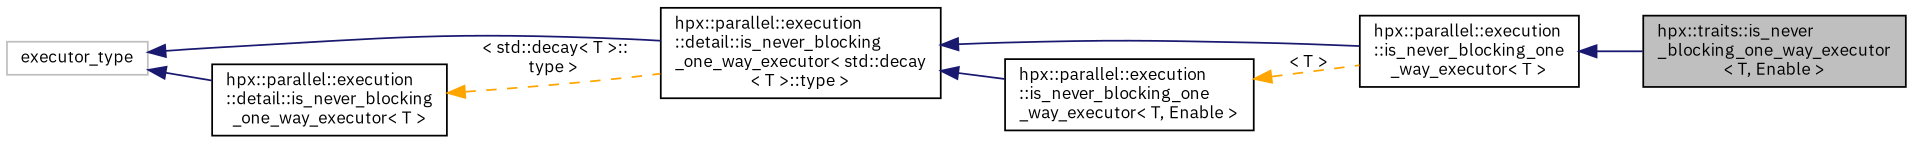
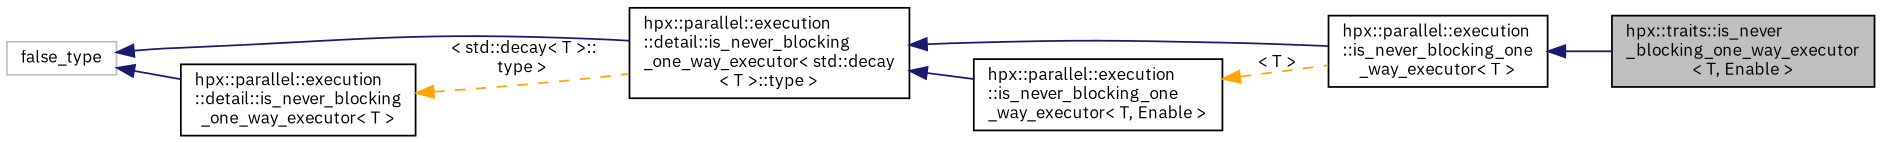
(77, 58) -> (62, 58)
